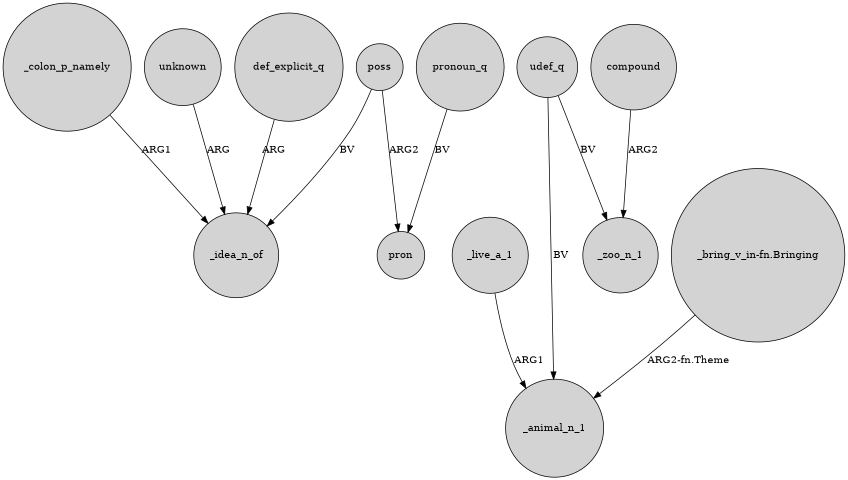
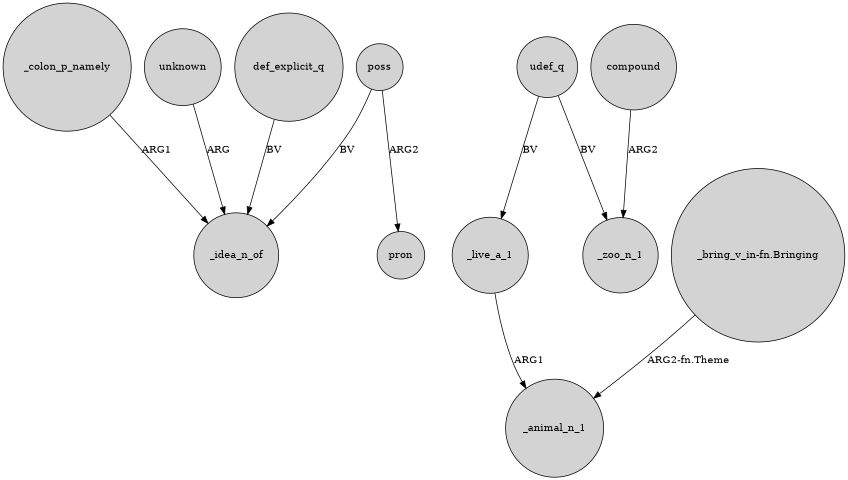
(460, 67) -> none
(274, 150) -> (274, 150)
(551, 235) -> (521, 154)
